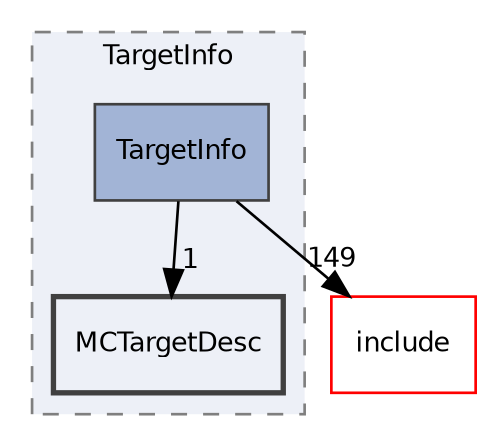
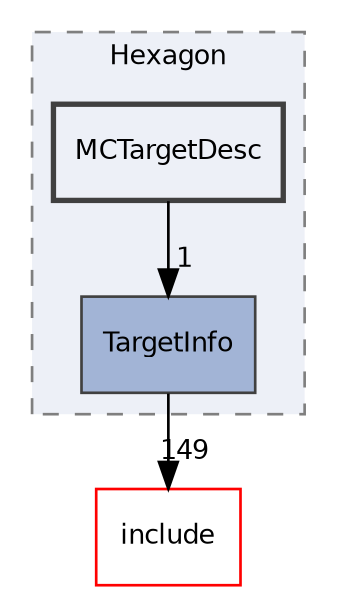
(168, 57) -> (168, 57)
(176, 235) -> (168, 235)
